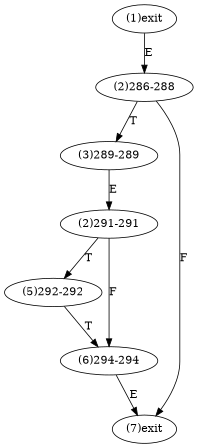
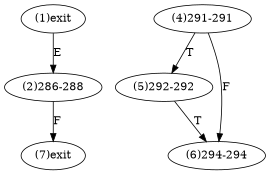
(109, 156) -> none
(109, 224) -> (203, 19)
(125, 392) -> none
